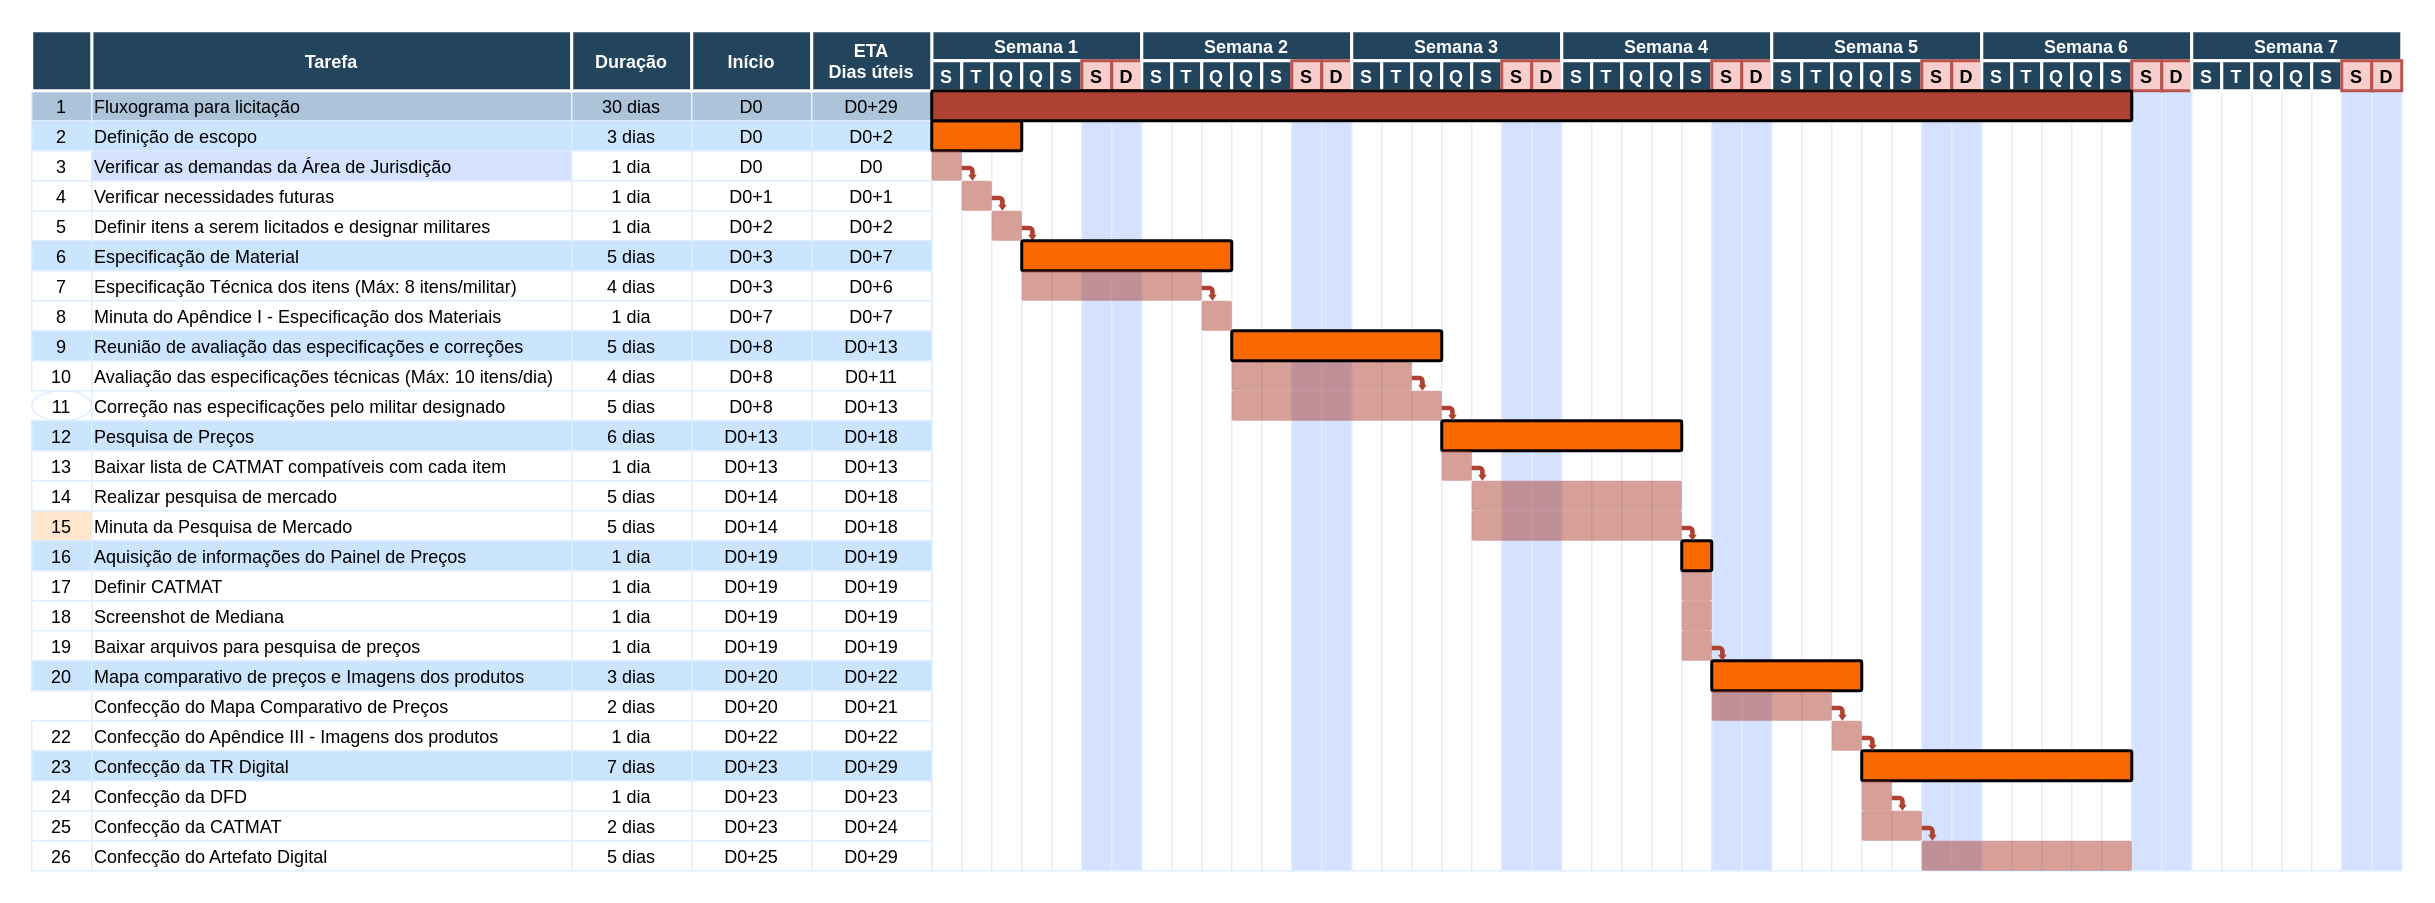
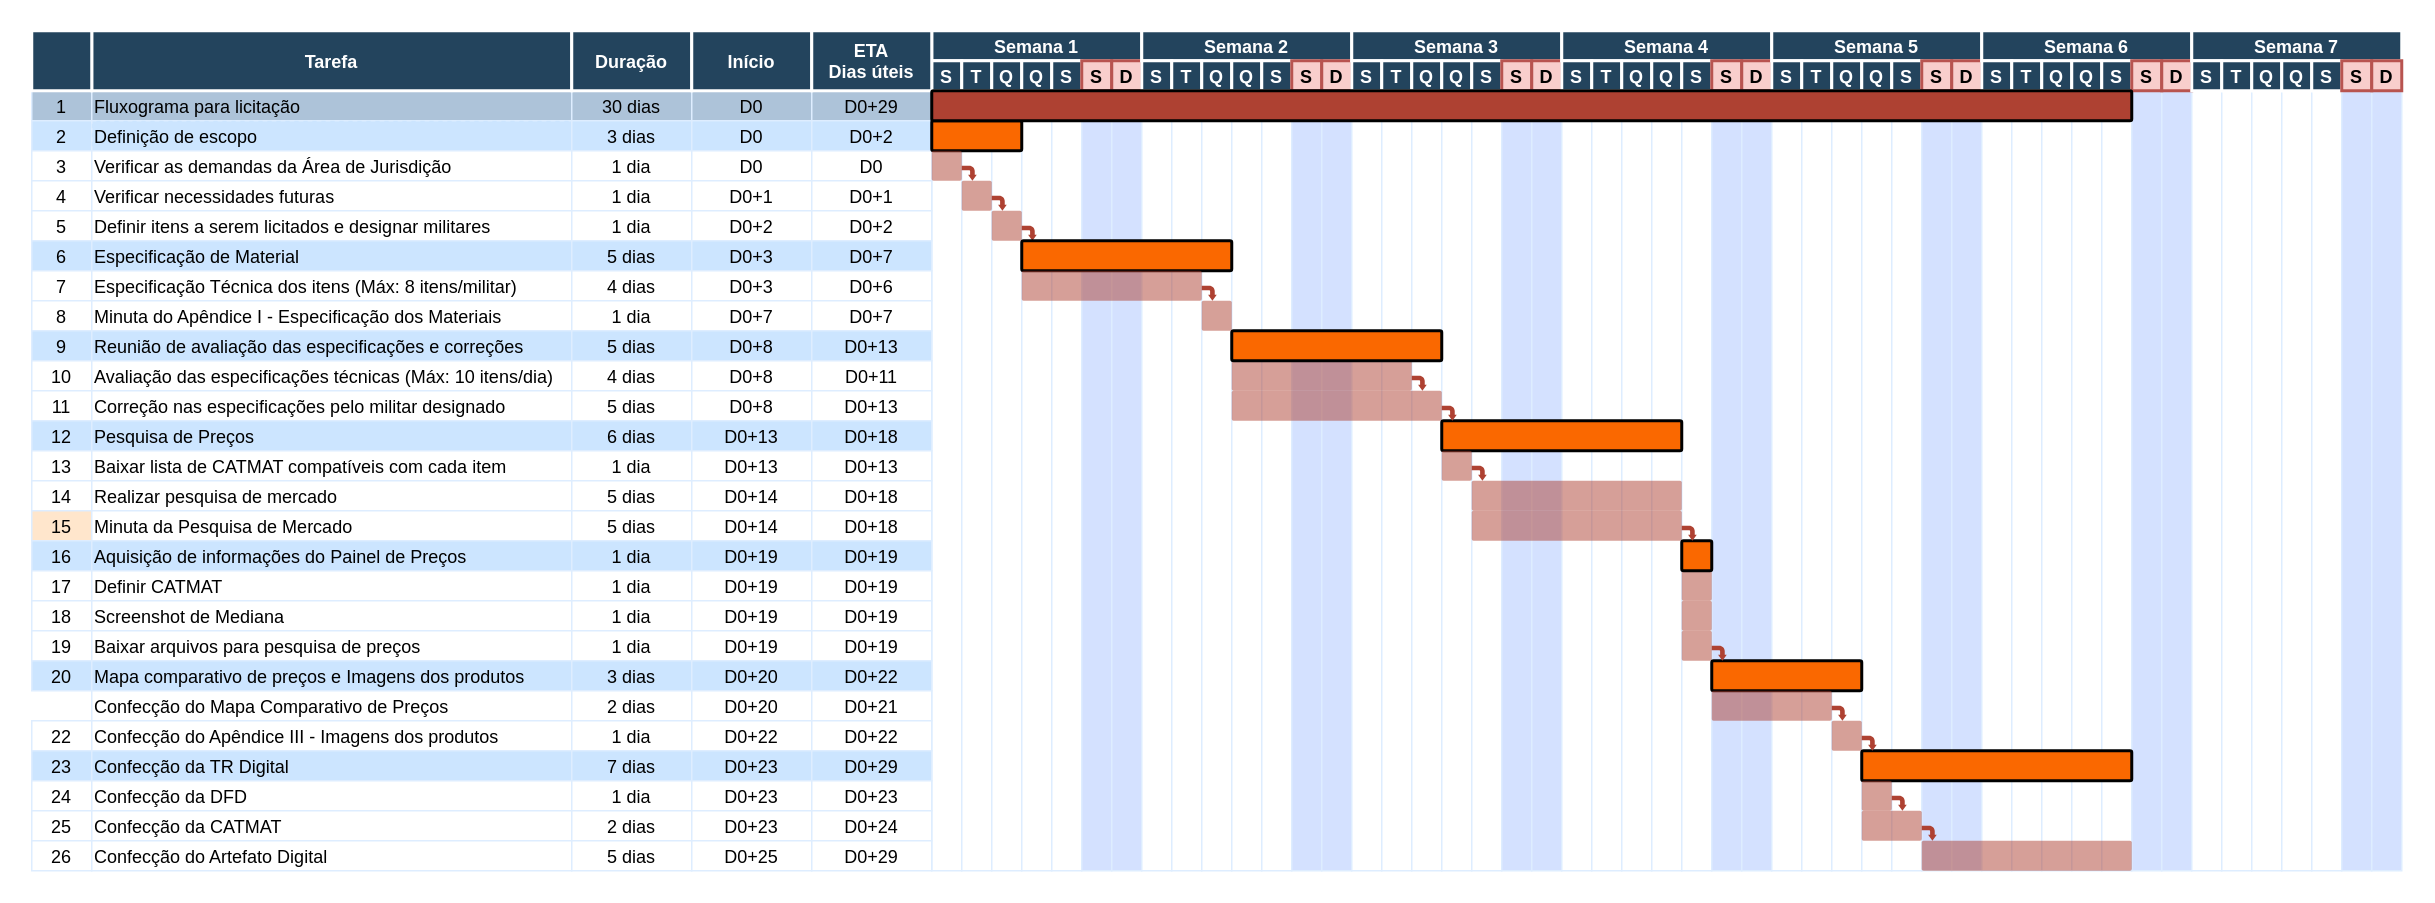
(332, 166) -> (332, 166)
(62, 406) -> (62, 406)
